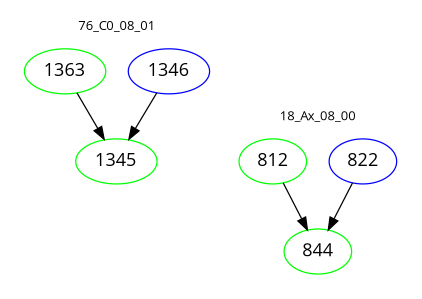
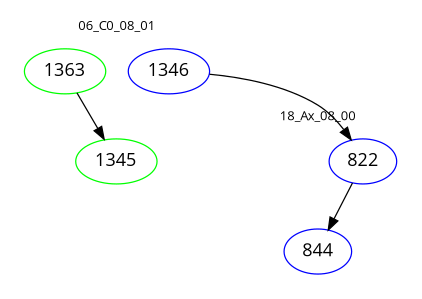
(117, 27) -> (117, 27)
(146, 111) -> (283, 89)
(273, 161) -> none
(318, 252) -> (318, 252)
